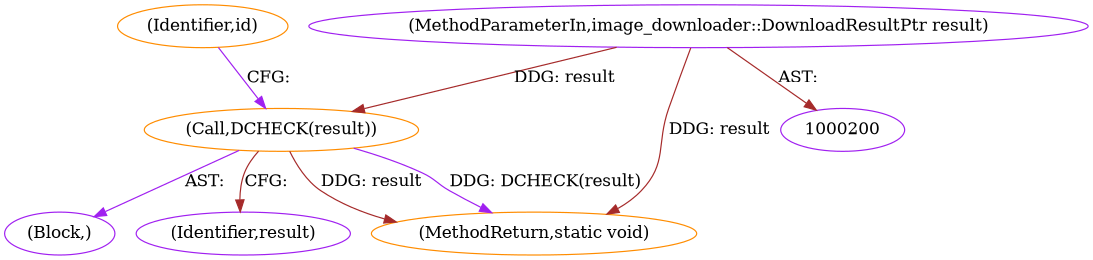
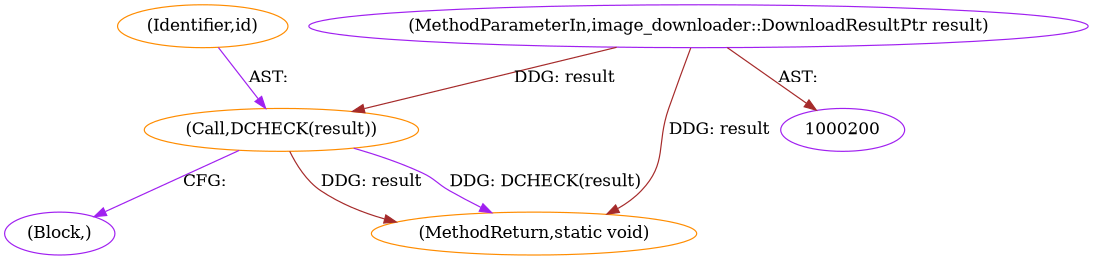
(271, 78) -> (271, 78)
(208, 182) -> (208, 182)
(243, 234) -> none
